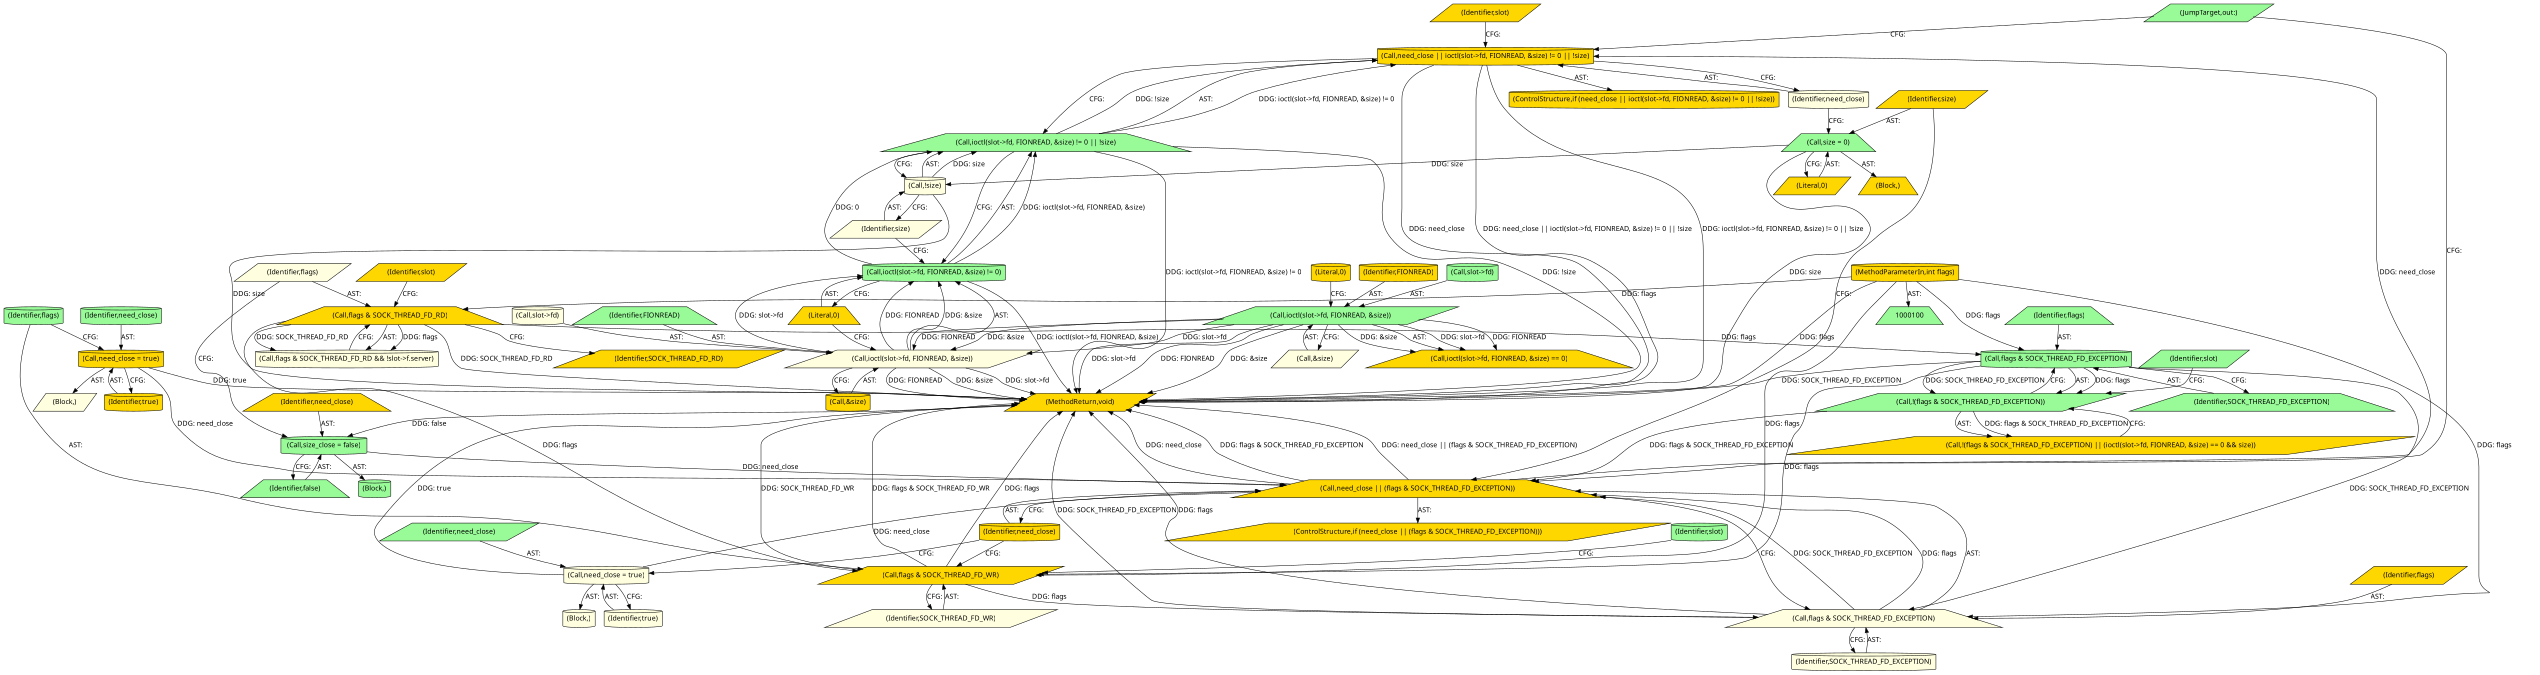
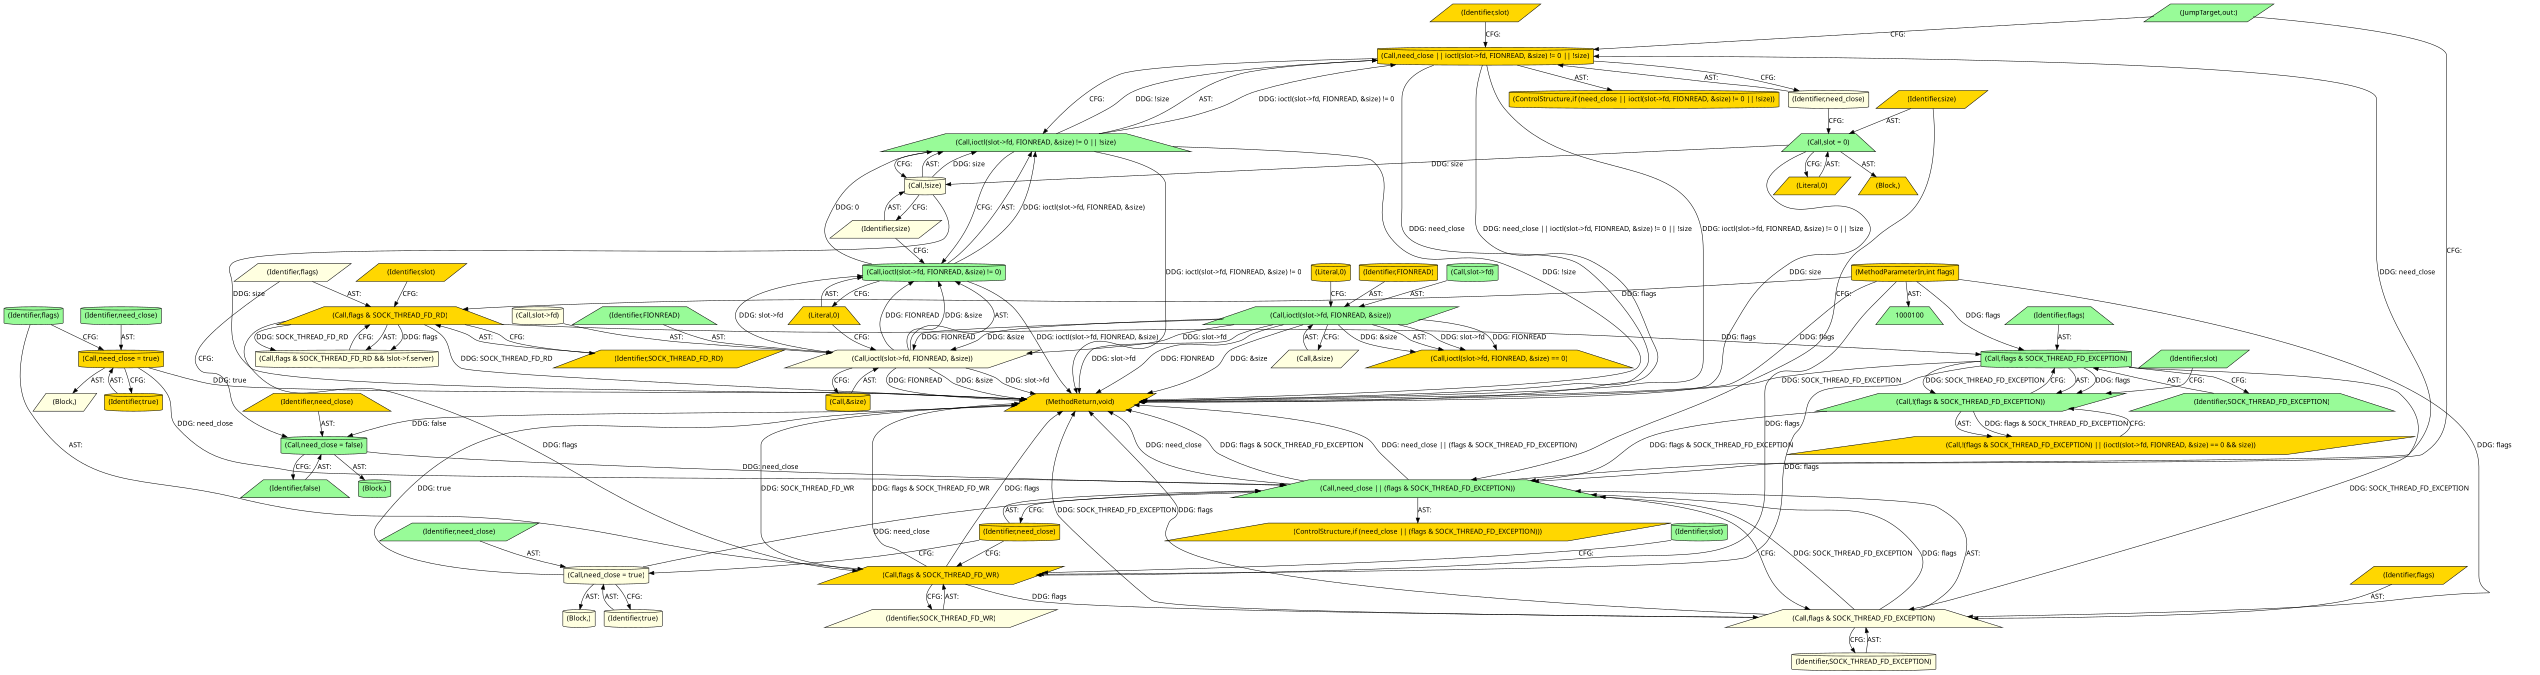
(1829, 143) -> (1829, 143)
none -> (516, 346)
(324, 446) -> (324, 446)
(1418, 489) -> (1418, 489)
